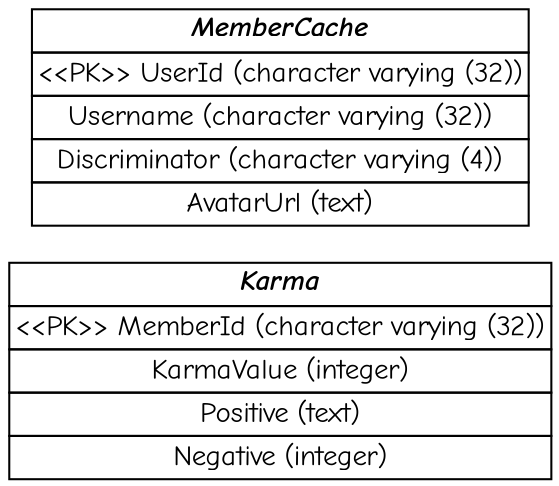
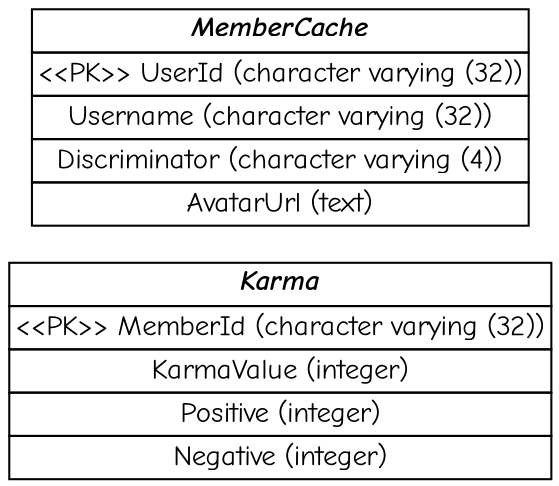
(280, 413) -> (280, 413)
